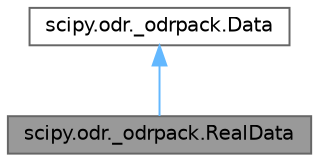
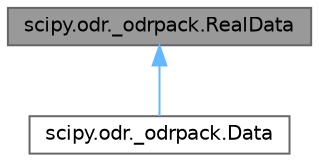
(160, 91) -> (160, 91)
